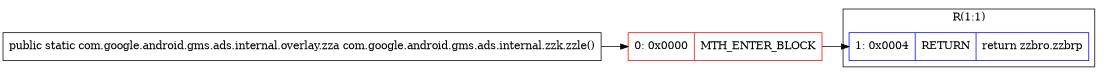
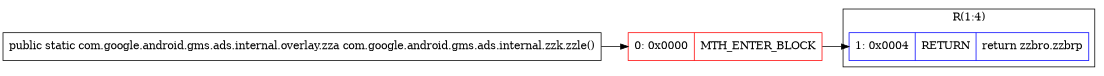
(969, 18) -> (969, 18)
